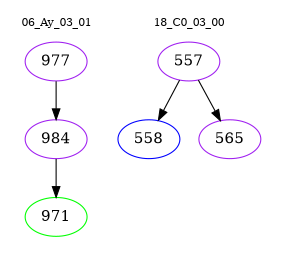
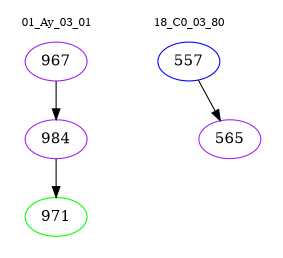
(57, 23) -> (57, 23)
(189, 23) -> (189, 23)
(56, 62) -> (56, 62)
(189, 62) -> (189, 62)
(149, 139) -> none
